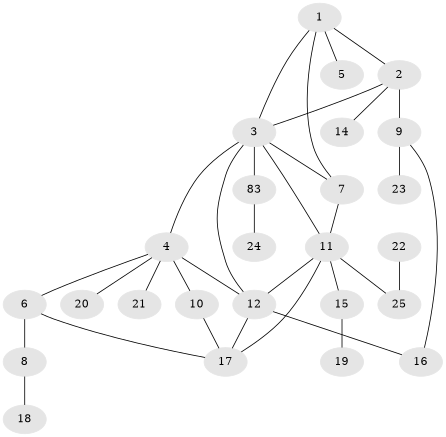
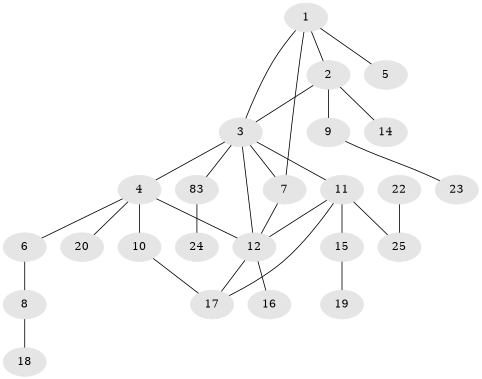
(334, 219) -> (269, 218)
(437, 244) -> none
(140, 305) -> none
(122, 339) -> none
